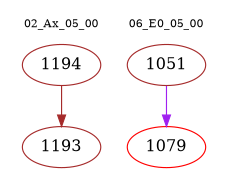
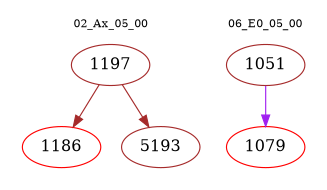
(62, 65) -> (111, 65)
none -> (62, 147)
(62, 147) -> (161, 147)
